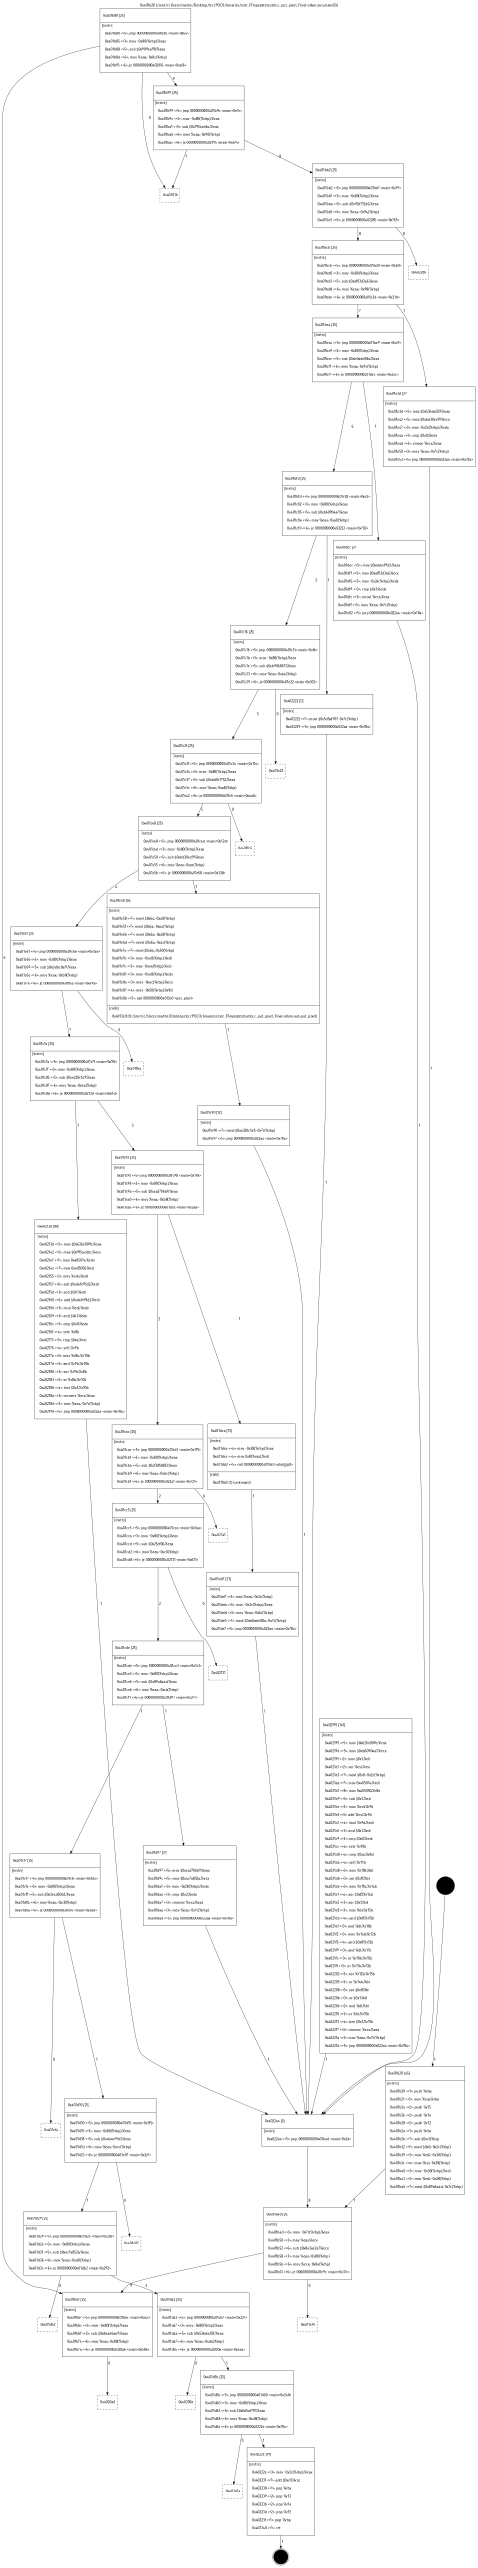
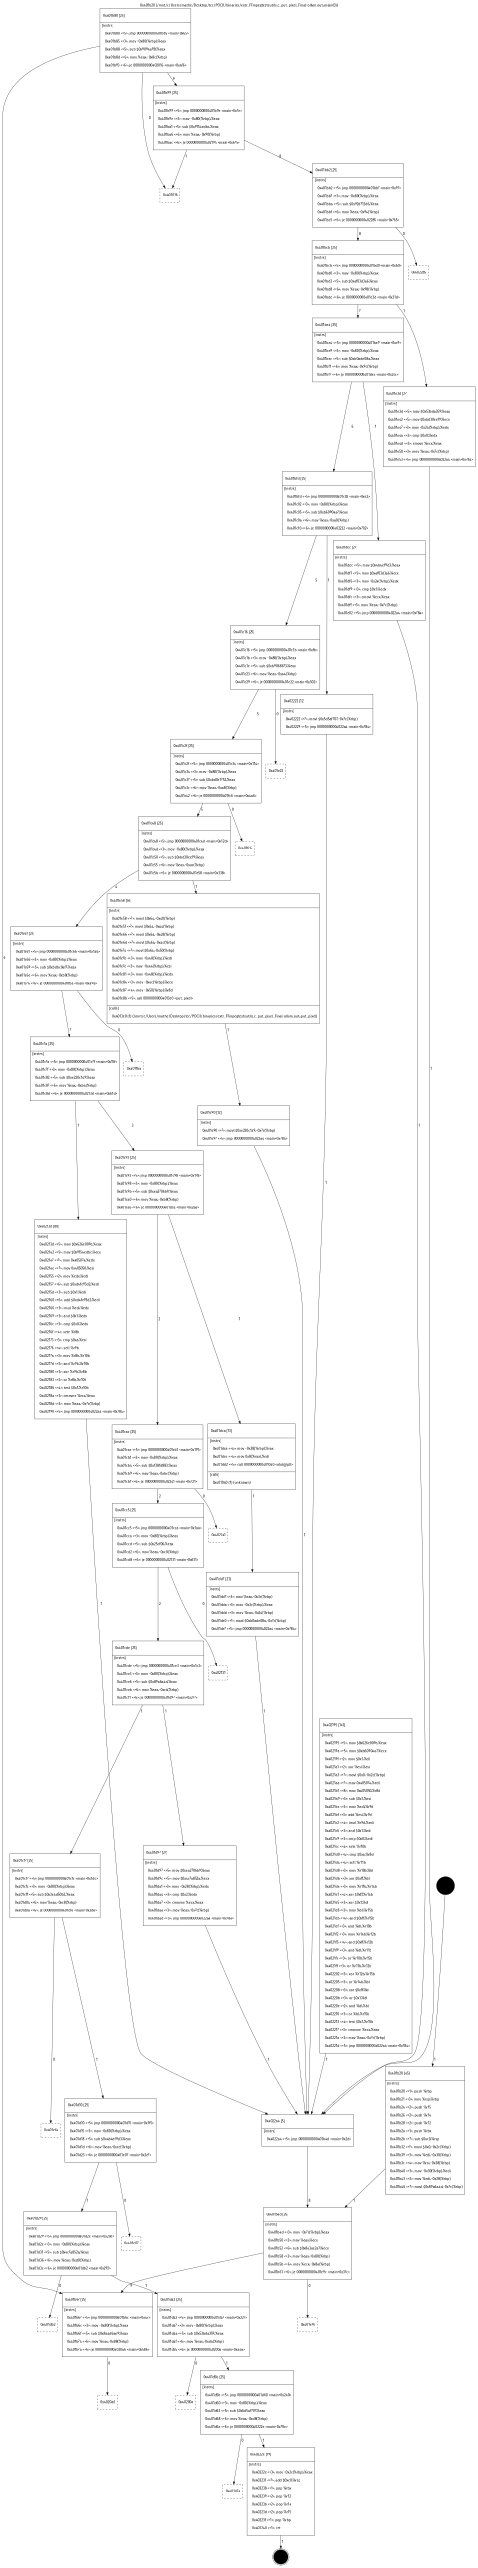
(146, 2286) -> (146, 2286)
